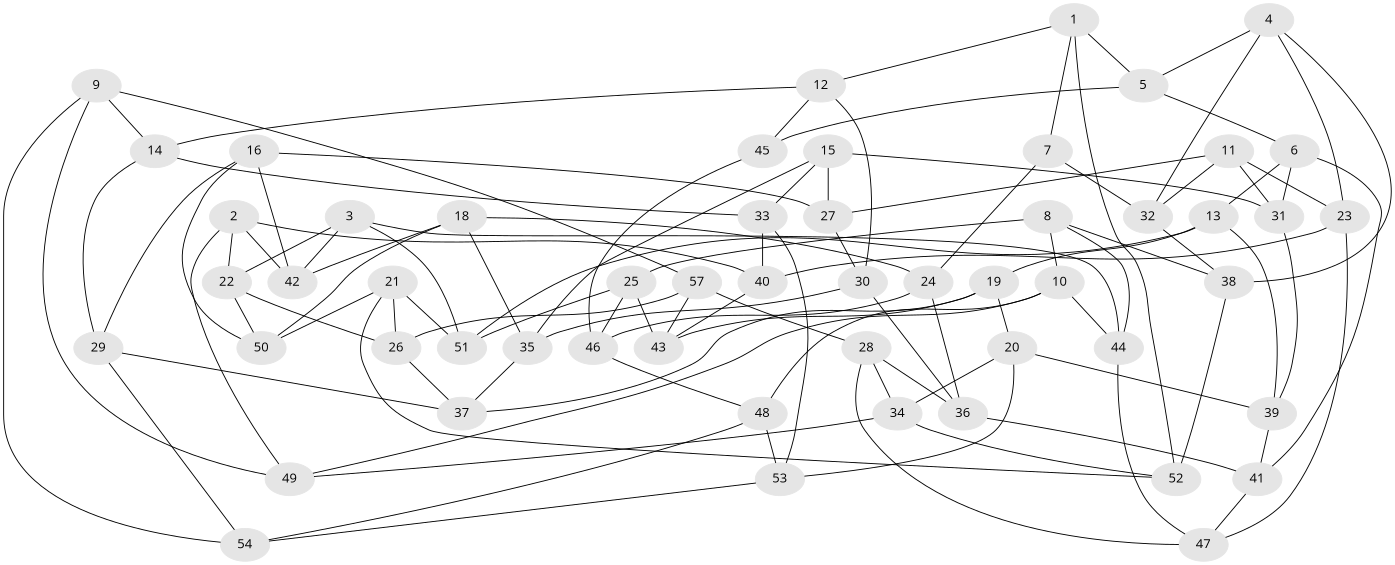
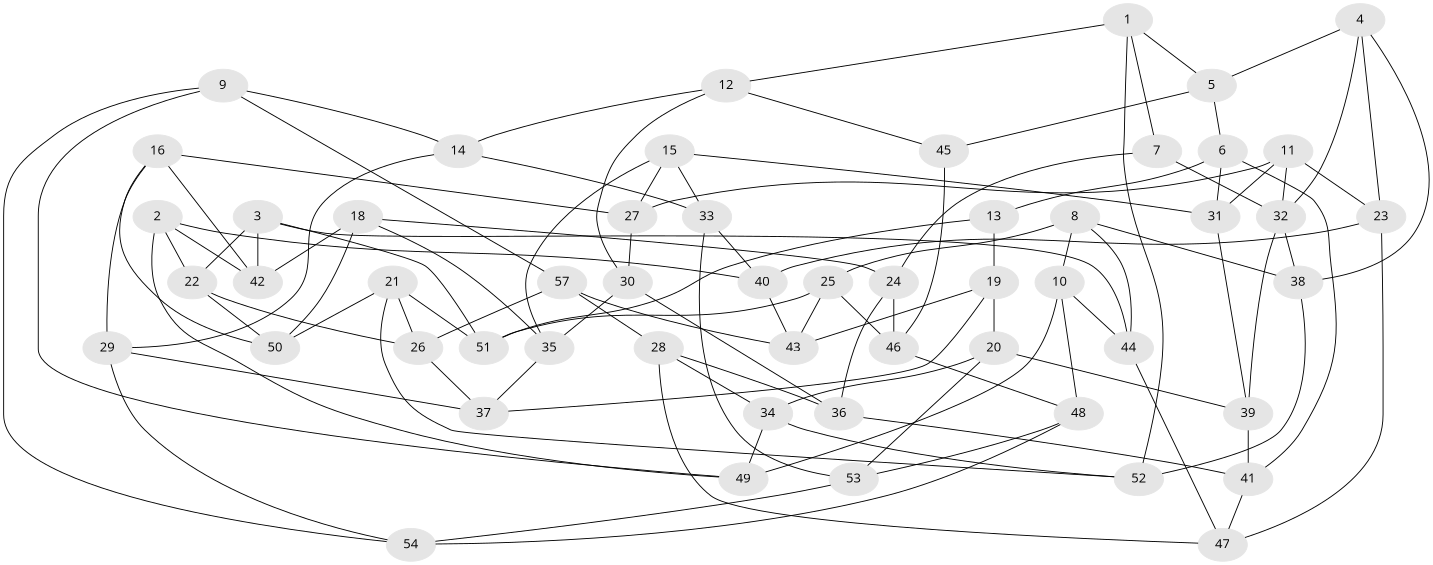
(1274, 306) -> (1257, 314)
